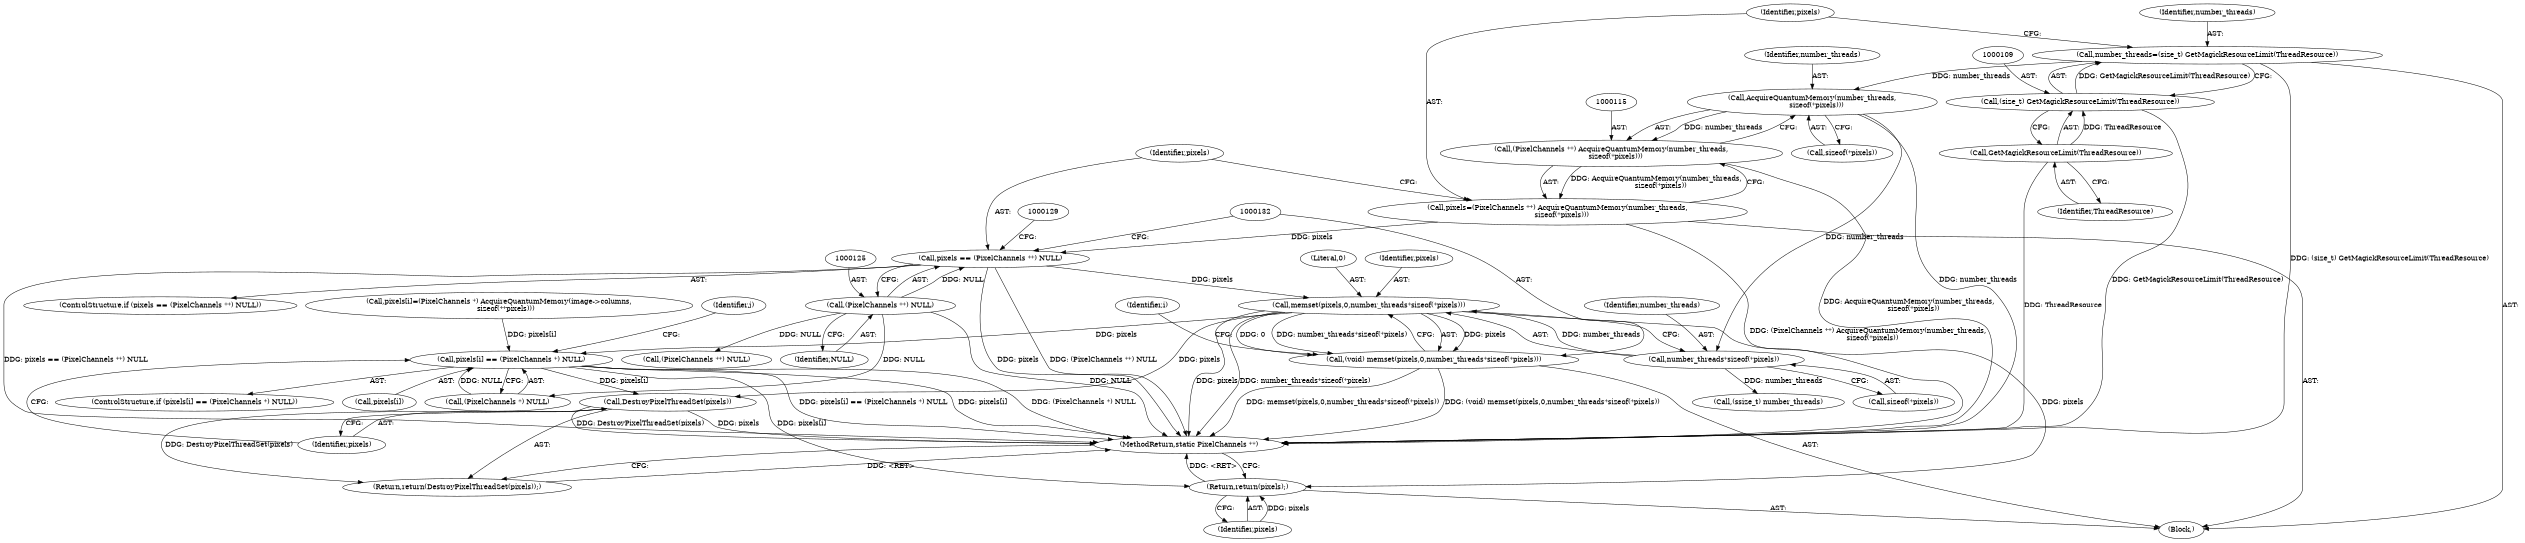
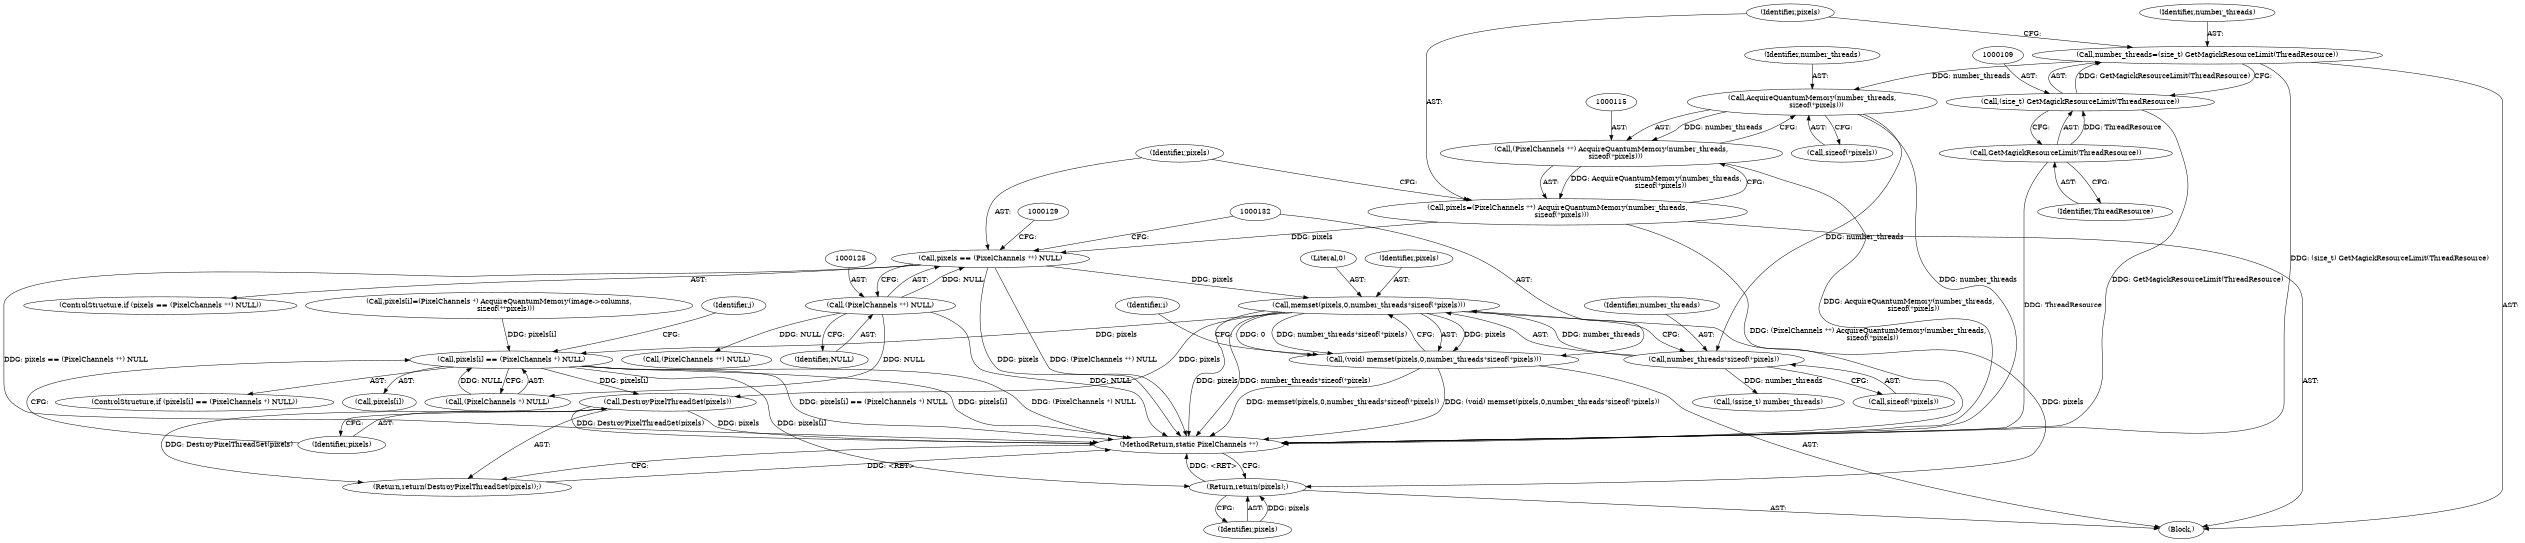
(431, 380) -> (399, 377)
